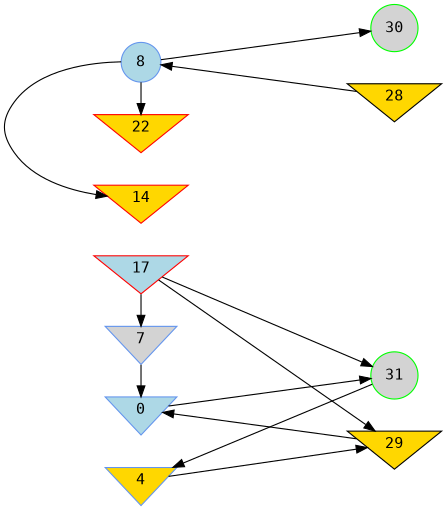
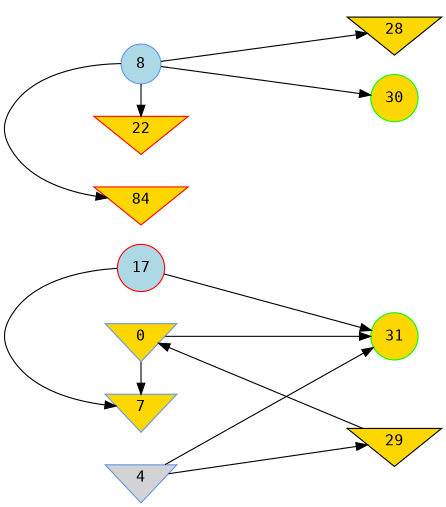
(394, 28) -> (394, 98)
(264, 79) -> (259, 48)
(141, 198) -> (141, 200)
(141, 268) -> (141, 268)
(141, 339) -> (141, 407)
(262, 352) -> none
(141, 375) -> (141, 373)
(394, 375) -> (394, 336)
(141, 410) -> (141, 336)
(282, 422) -> (264, 409)
(141, 480) -> (141, 478)
